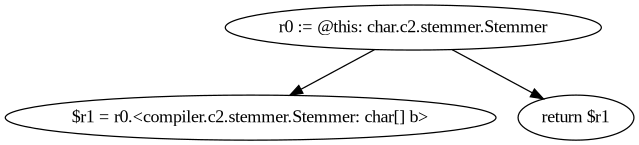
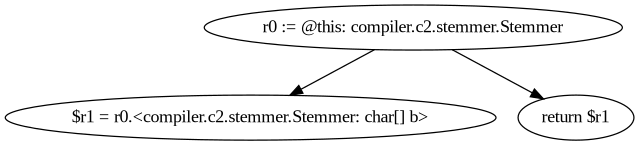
(413, 28) -> (413, 28)
